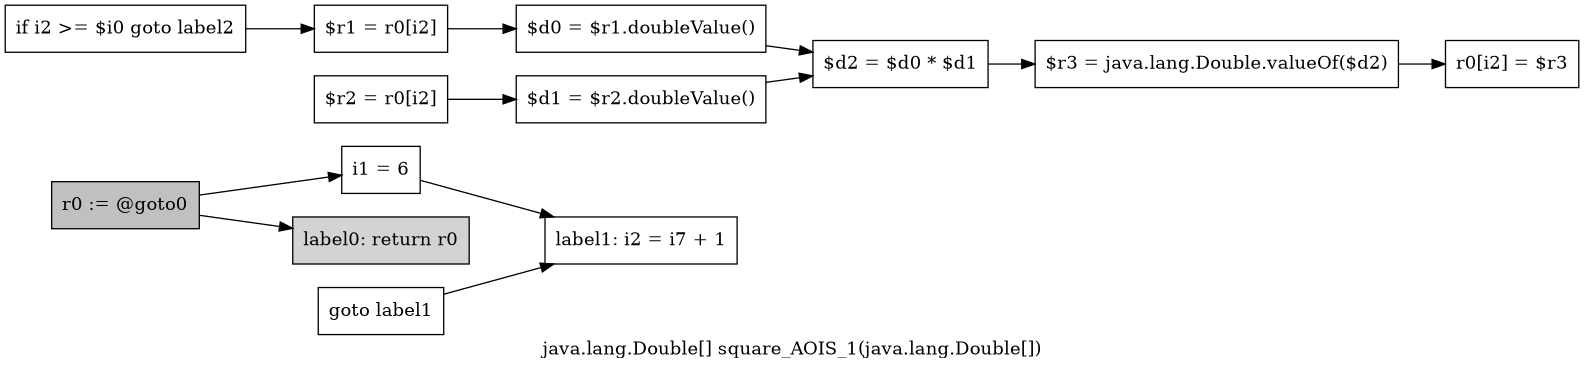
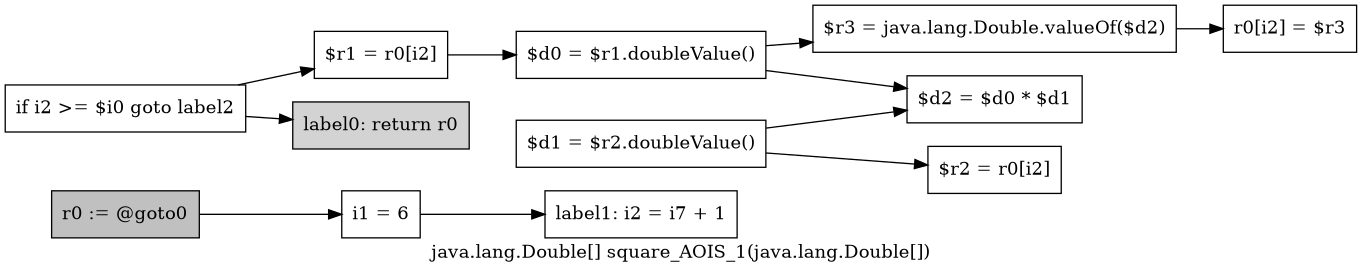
(1005, 64) -> (783, 44)
(475, 99) -> (840, 159)
(240, 221) -> (263, 118)
(381, 311) -> none
